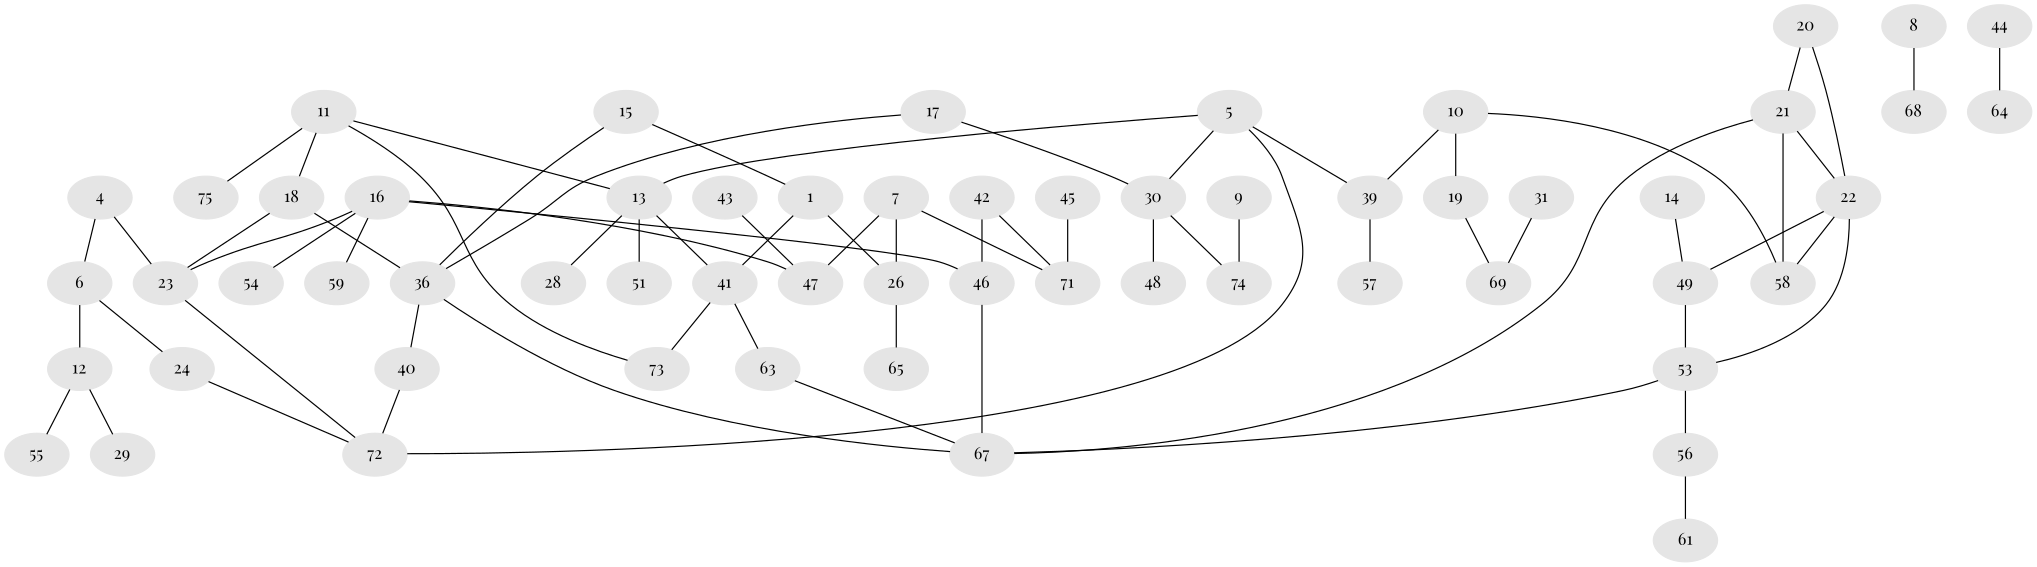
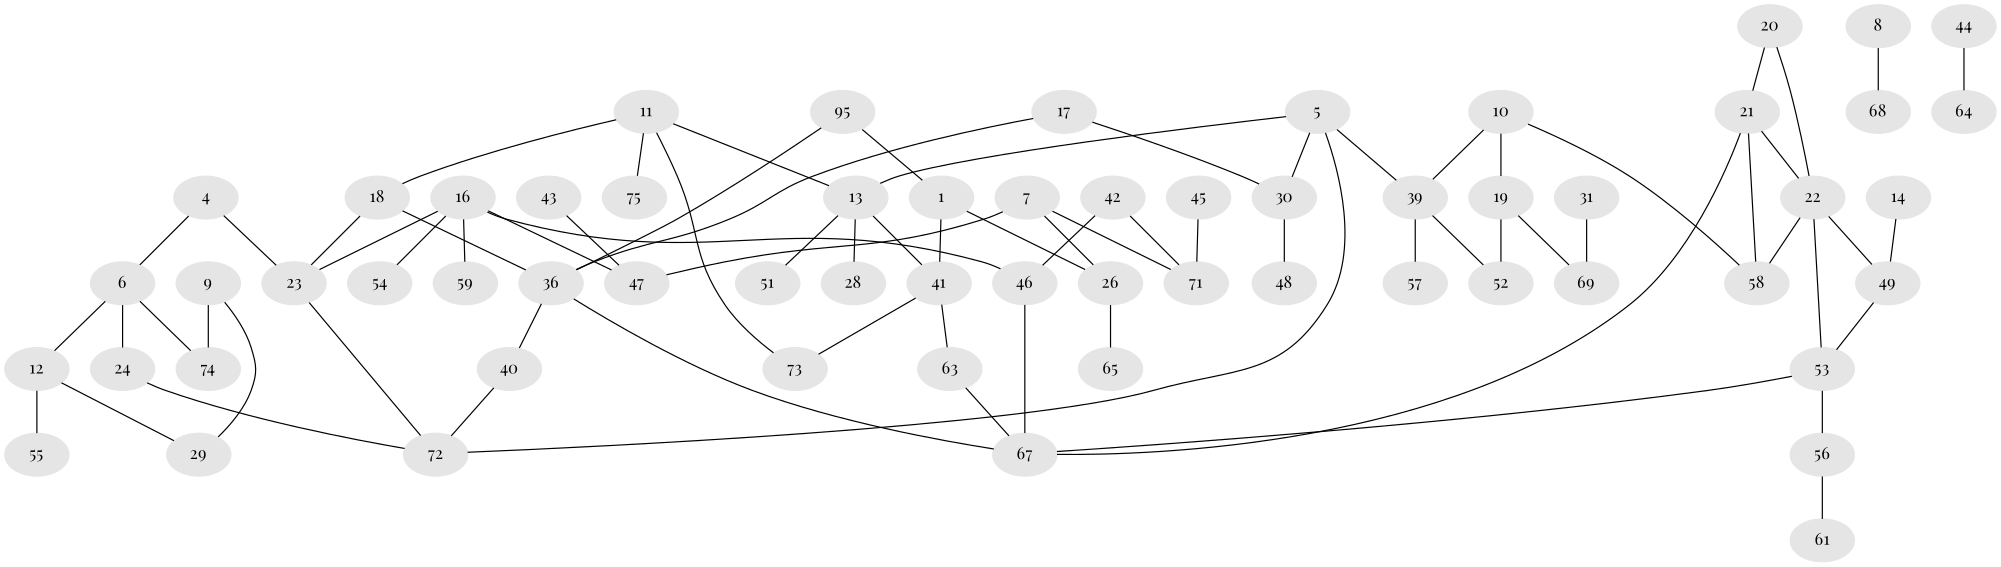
(626, 112) -> (843, 112)
(1196, 240) -> (165, 326)
none -> (1501, 283)
none -> (256, 371)
